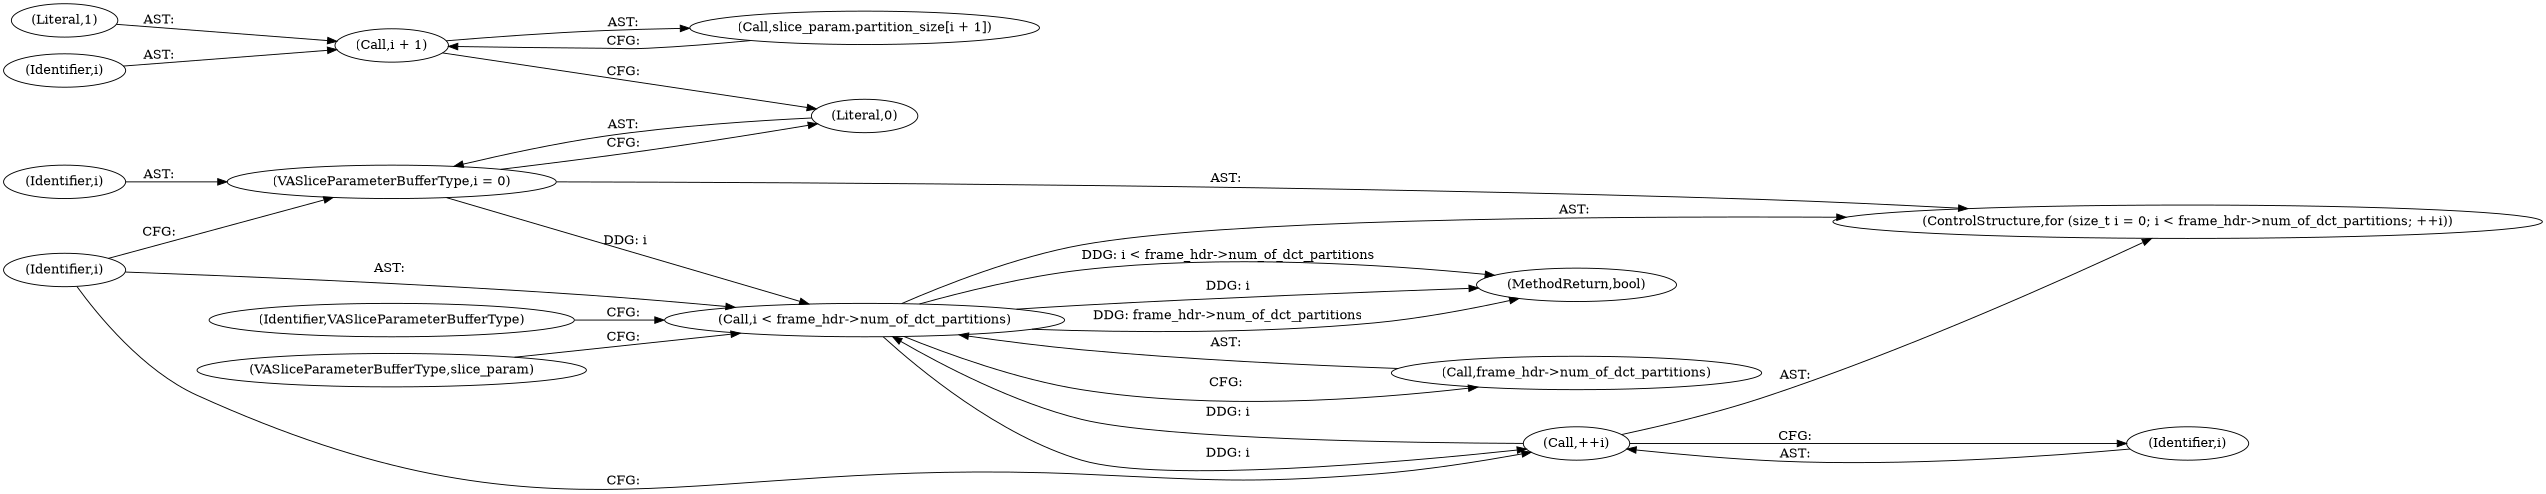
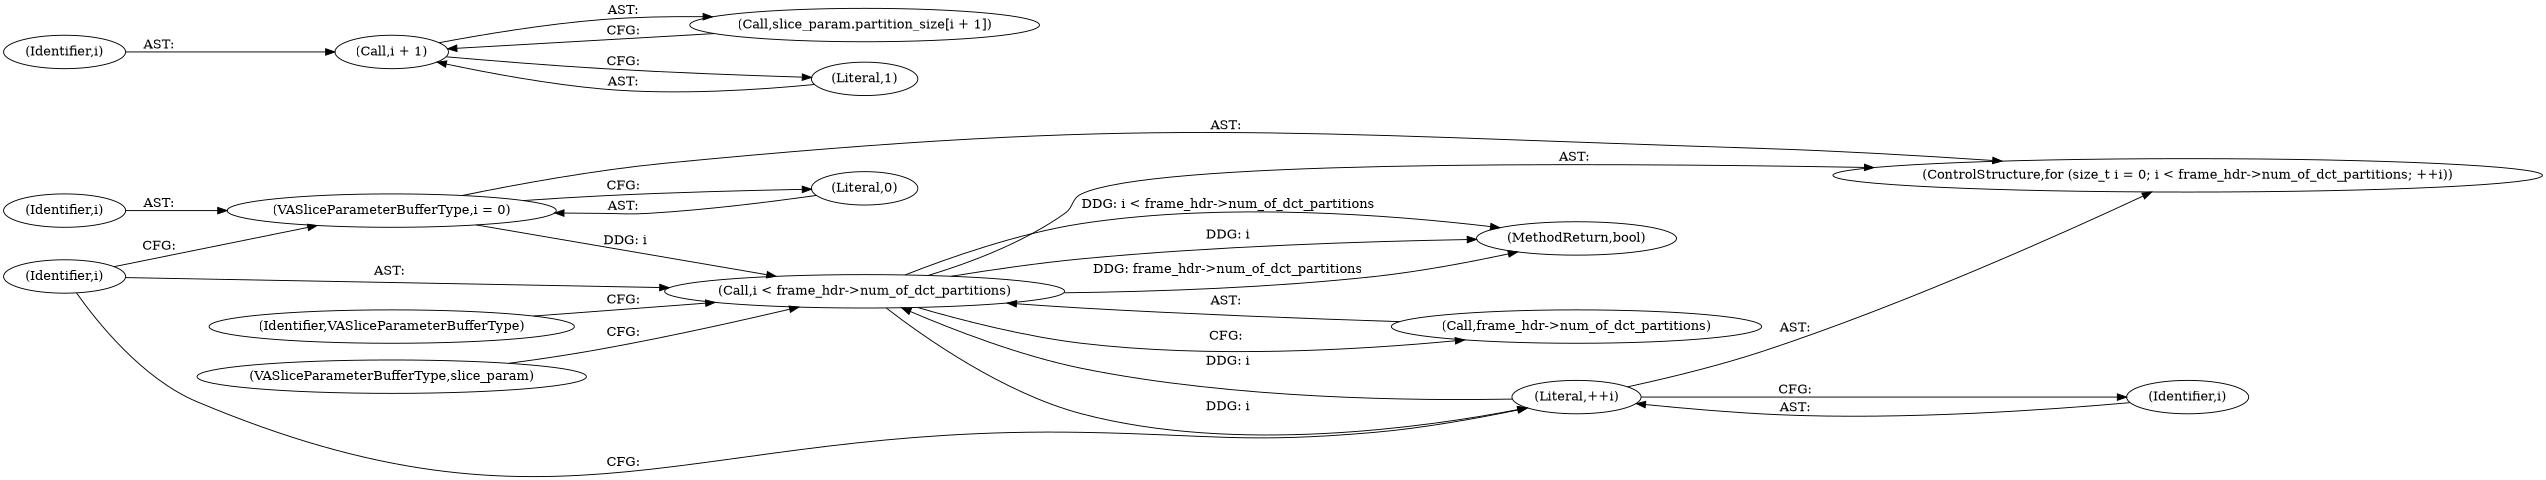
(625, 80) -> (624, 70)
(1576, 443) -> (1576, 397)
